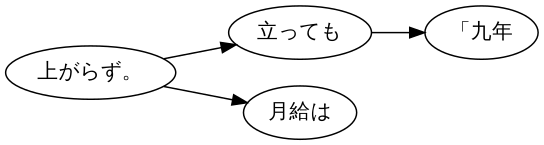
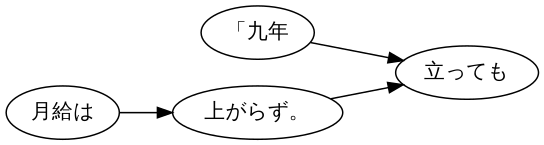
(391, 33) -> (350, 50)
(198, 93) -> (138, 113)
